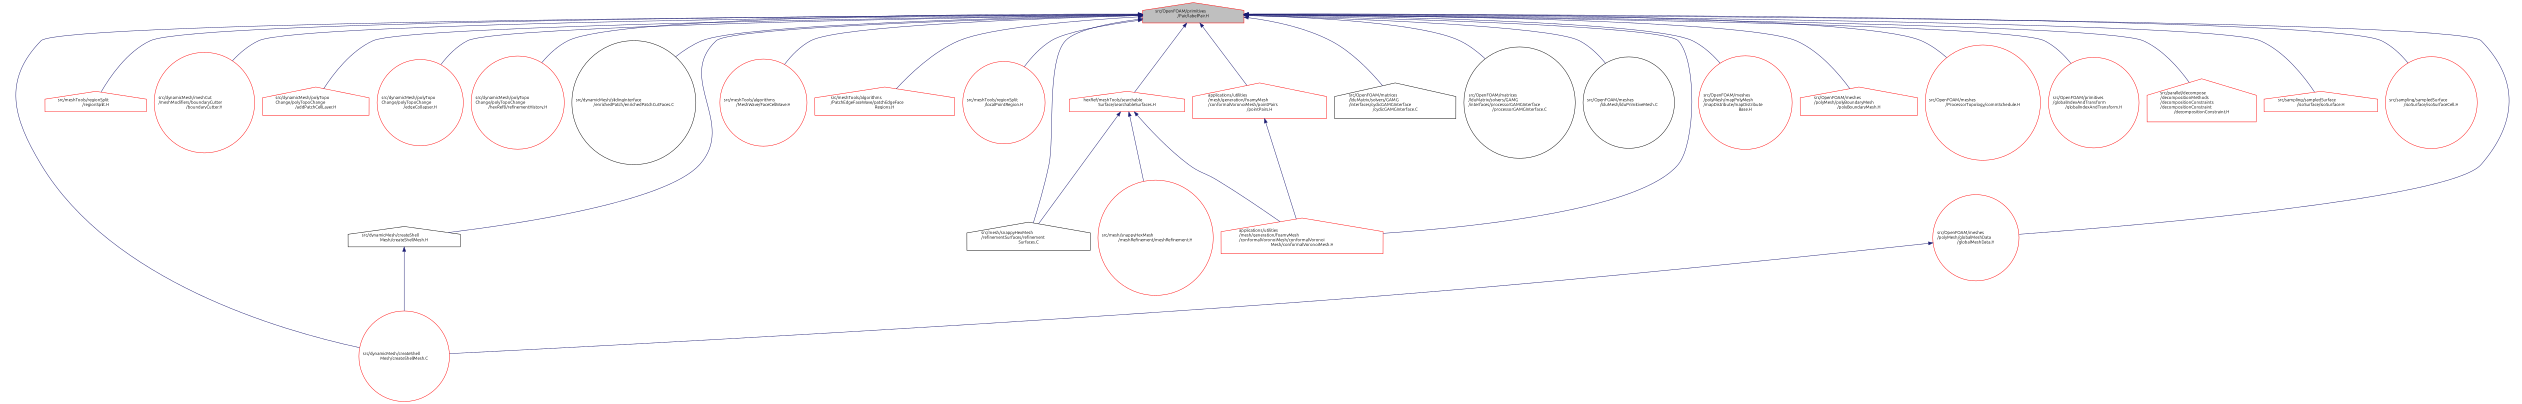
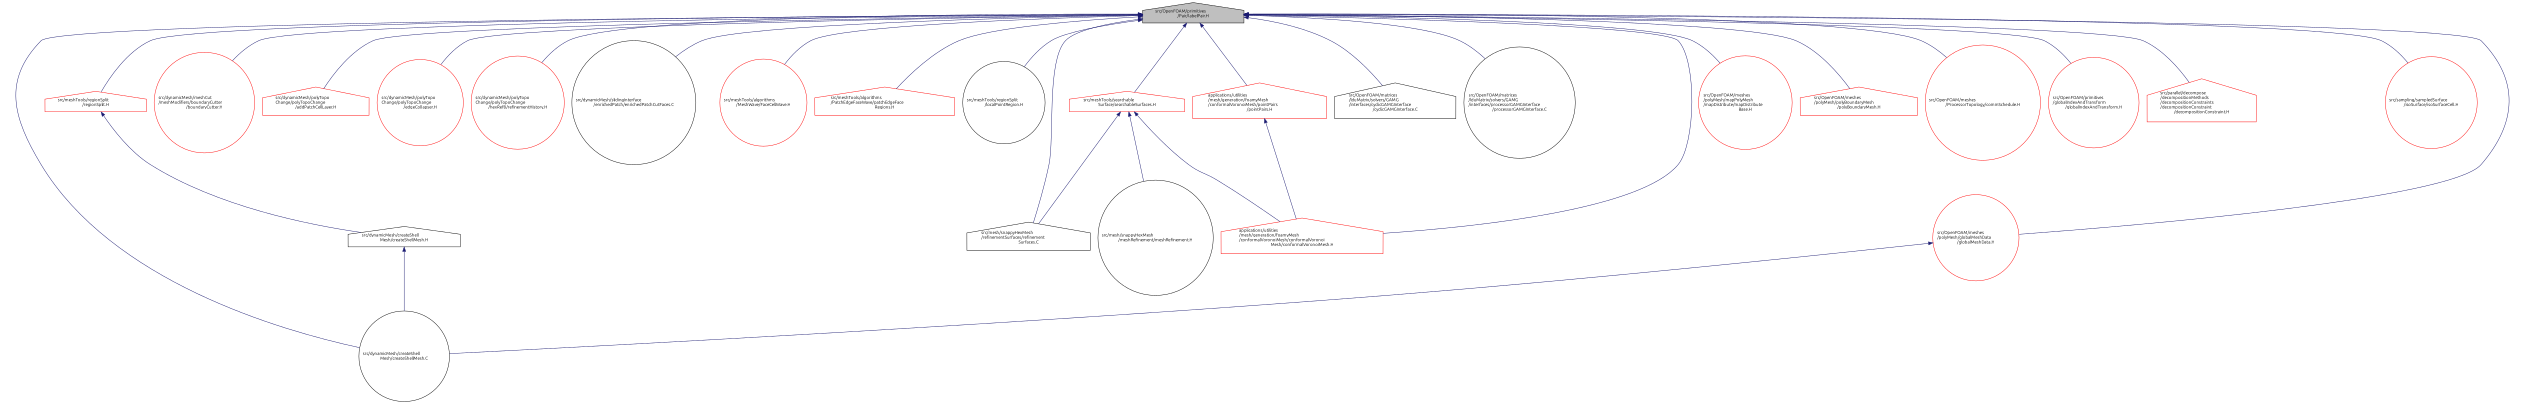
(1193, 14) -> (1193, 14)
(712, 46) -> (220, 198)
(1004, 103) -> (1004, 103)
(1127, 103) -> (1127, 103)
(1629, 103) -> none
(2321, 103) -> none
(1156, 238) -> (1156, 238)
(404, 356) -> (404, 356)
